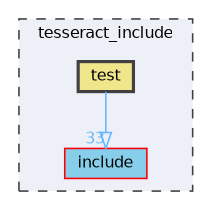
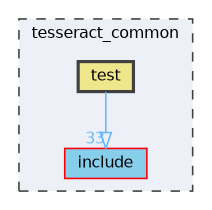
(106, 34) -> (106, 34)
